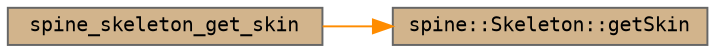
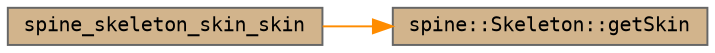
(165, 26) -> (165, 26)
